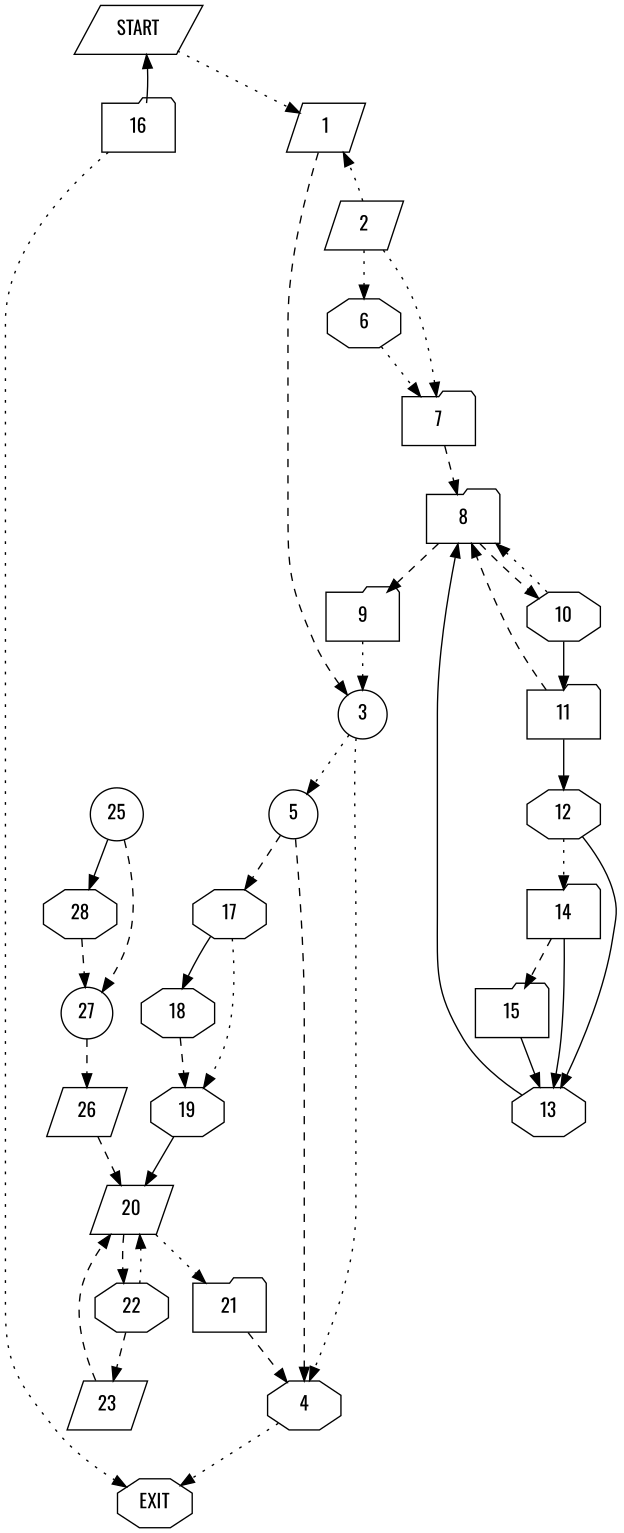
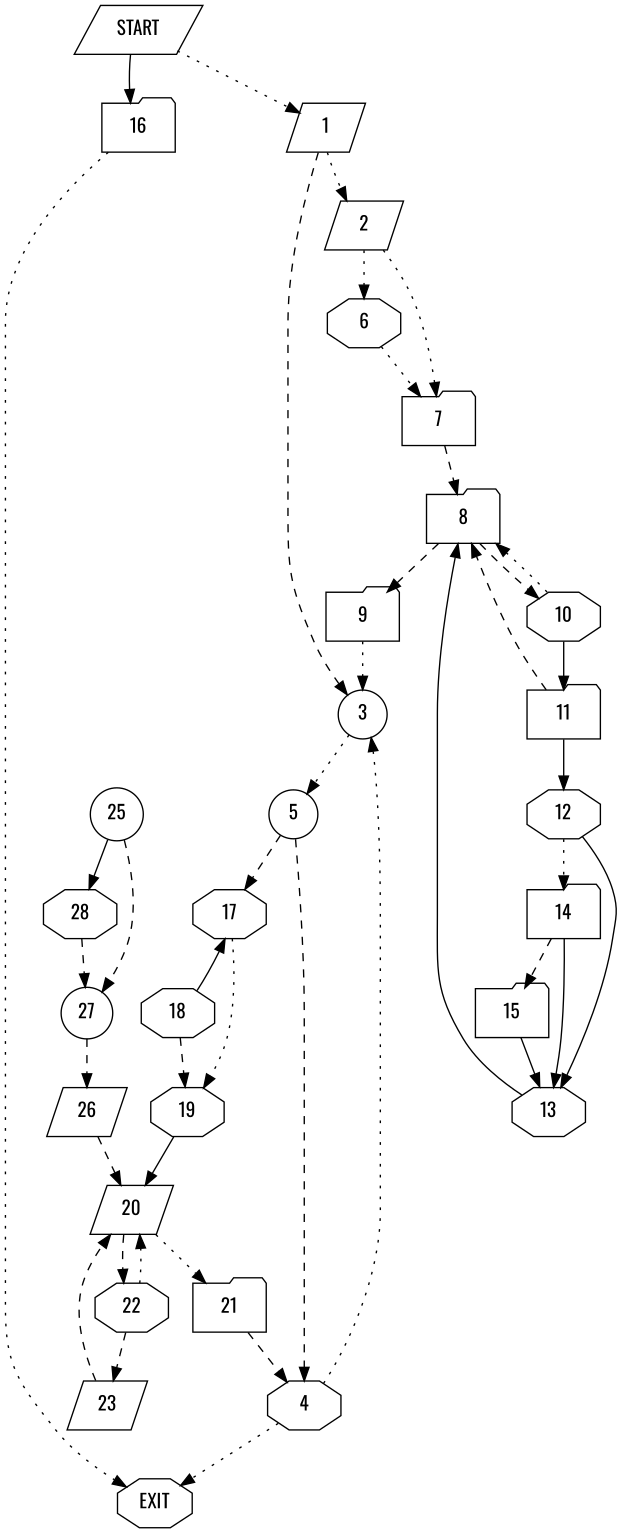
(148, 86) -> (129, 72)
(357, 183) -> (334, 171)
(199, 956) -> (209, 971)
(356, 1056) -> (380, 1073)
